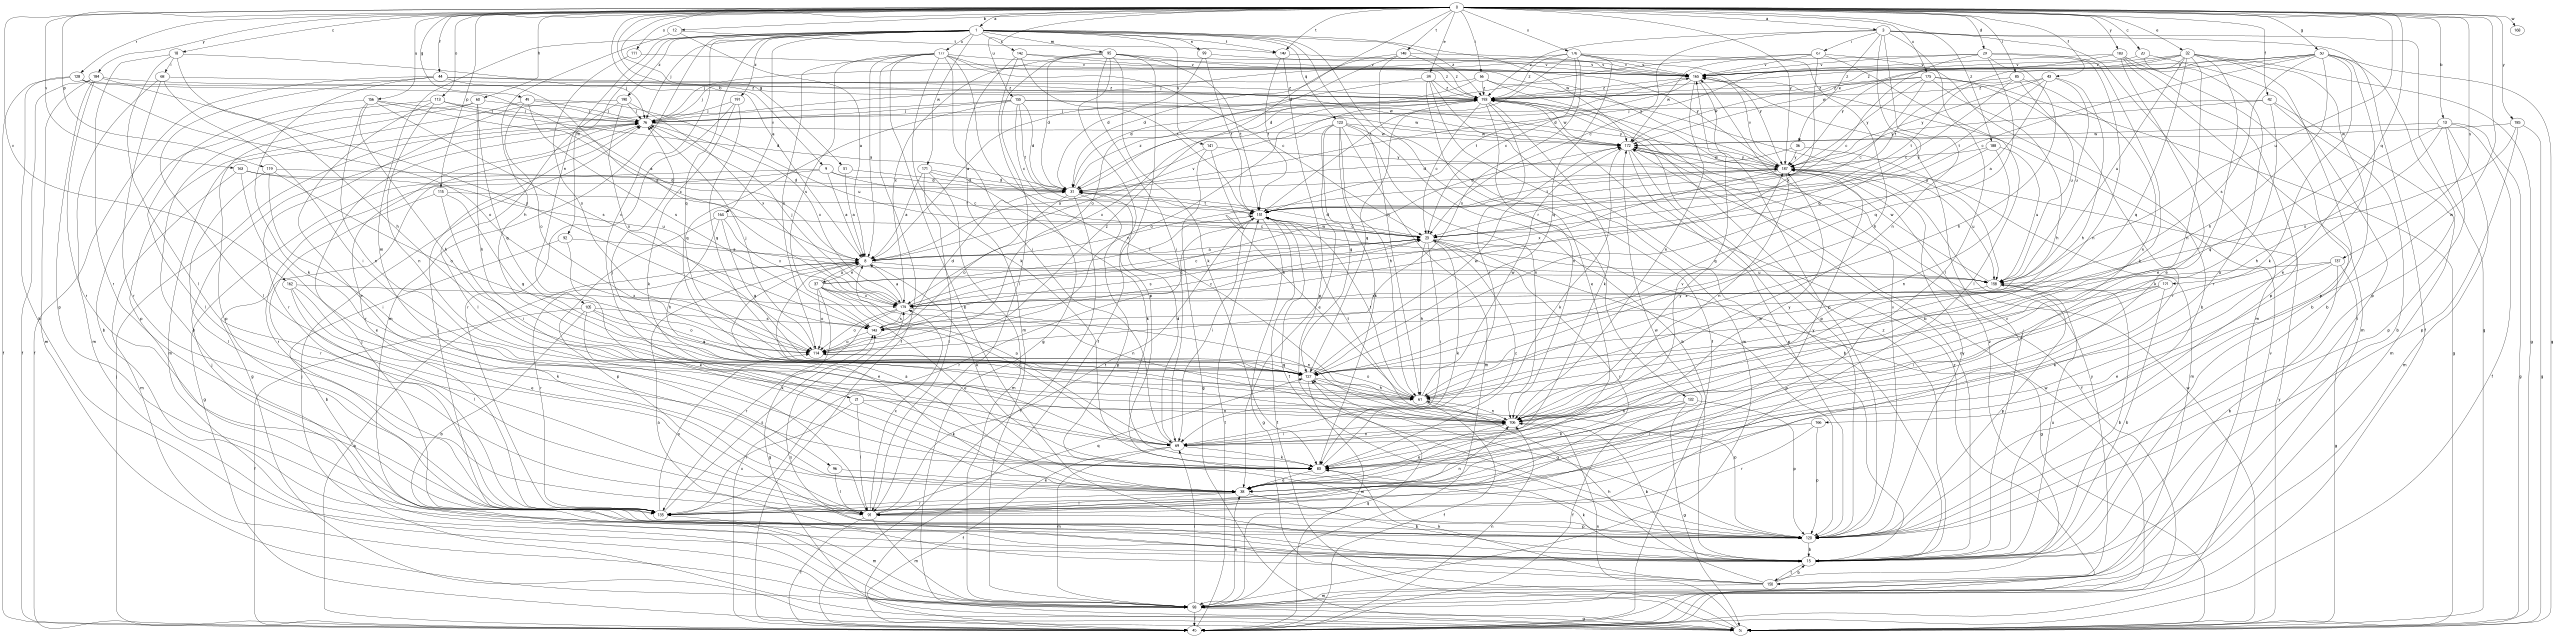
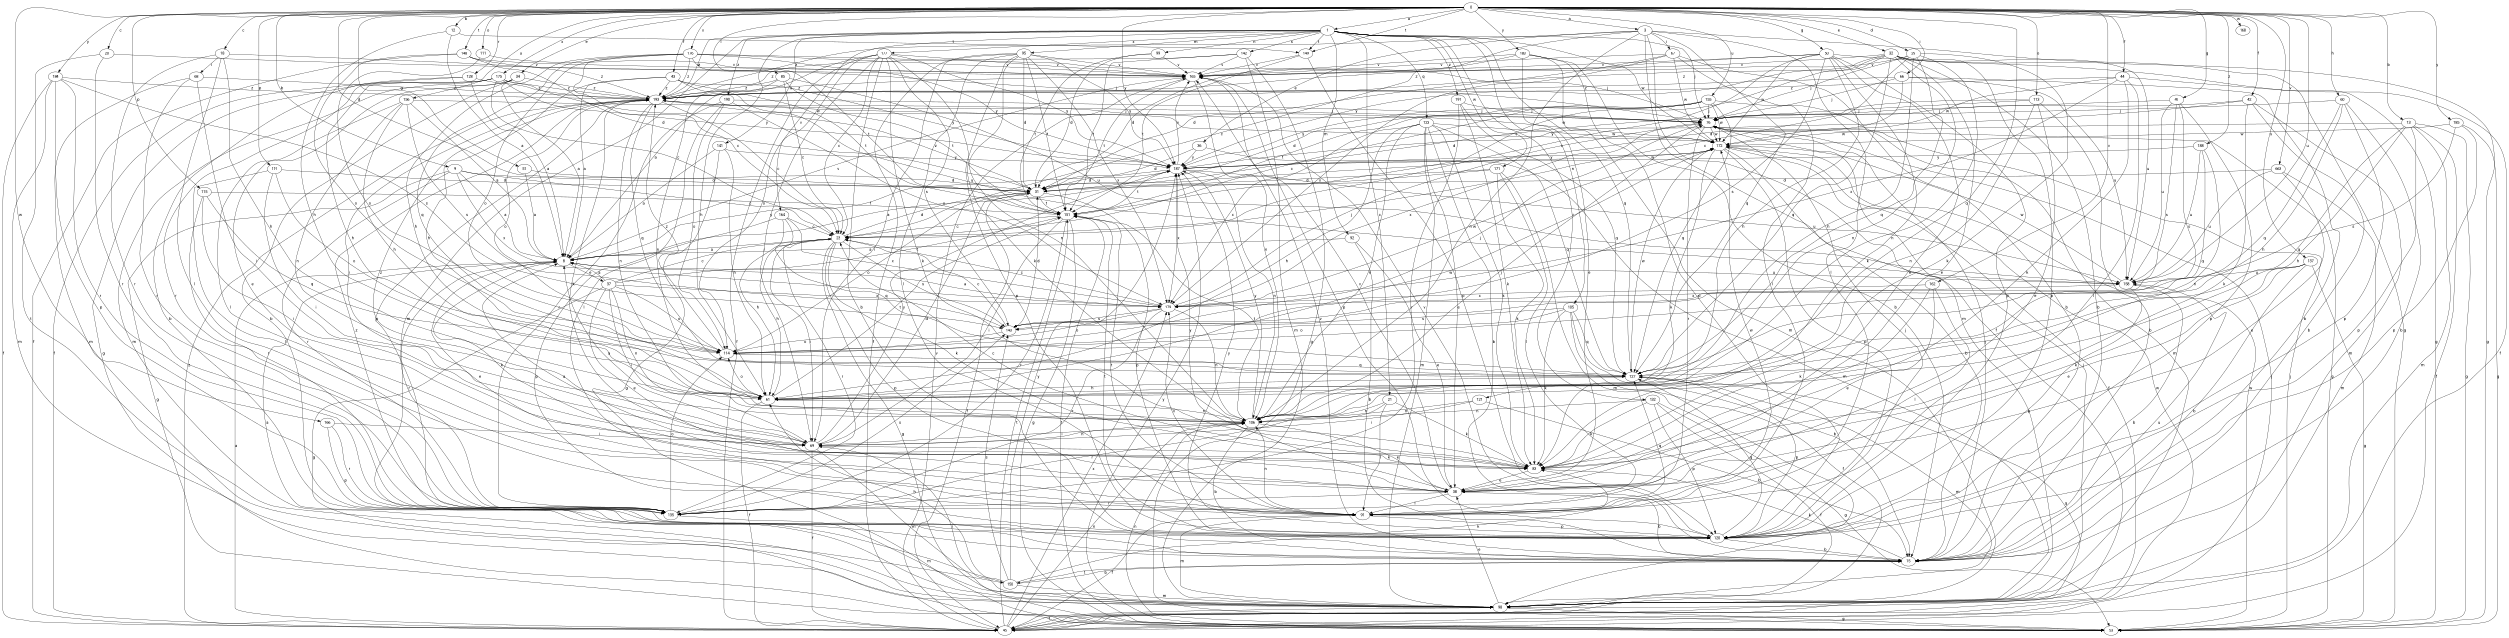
(633, 18) -> none
(240, 169) -> (2278, 169)
(474, 203) -> none
(1505, 296) -> (786, 283)
(1985, 333) -> (423, 339)
(835, 469) -> none
